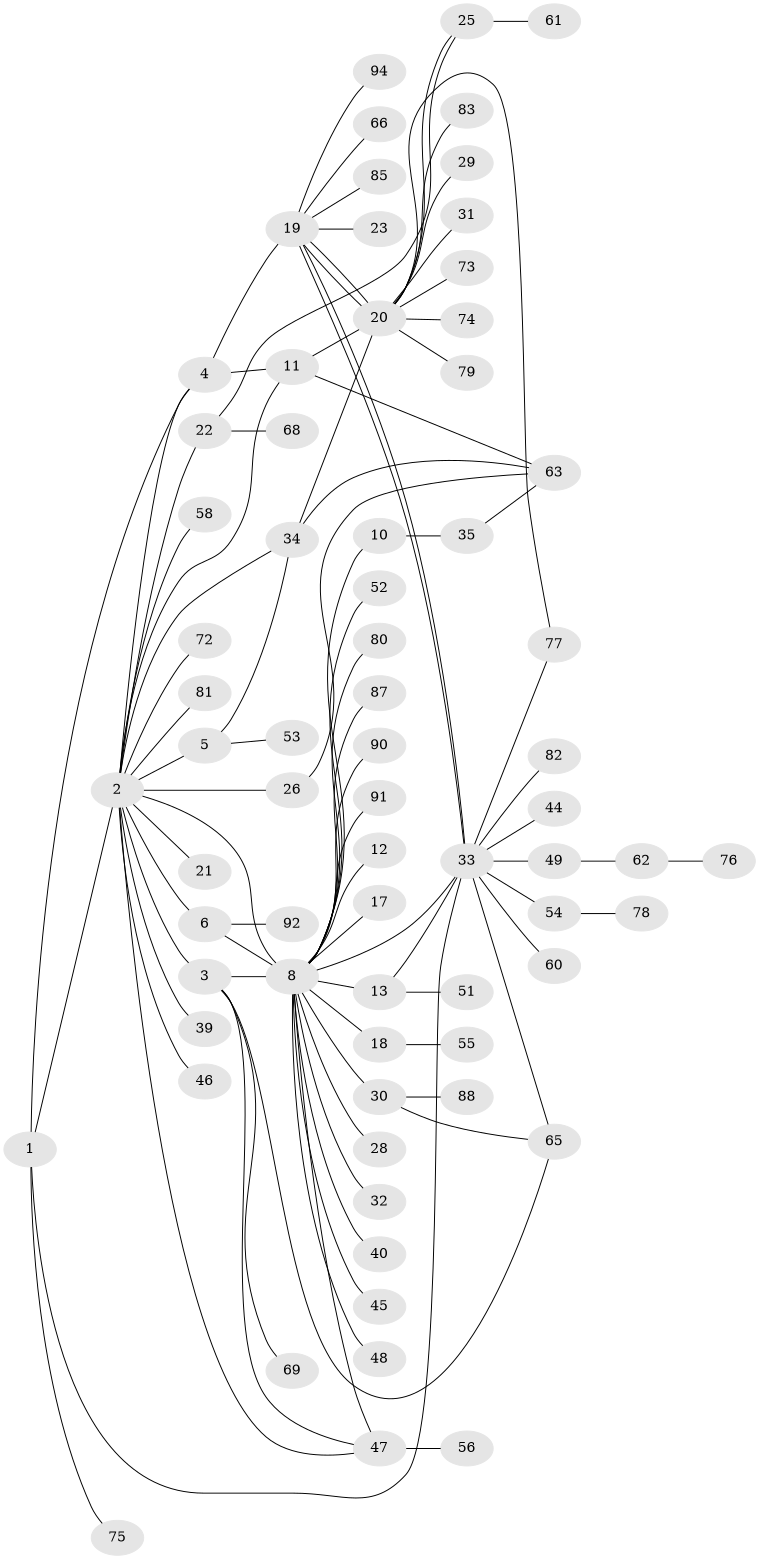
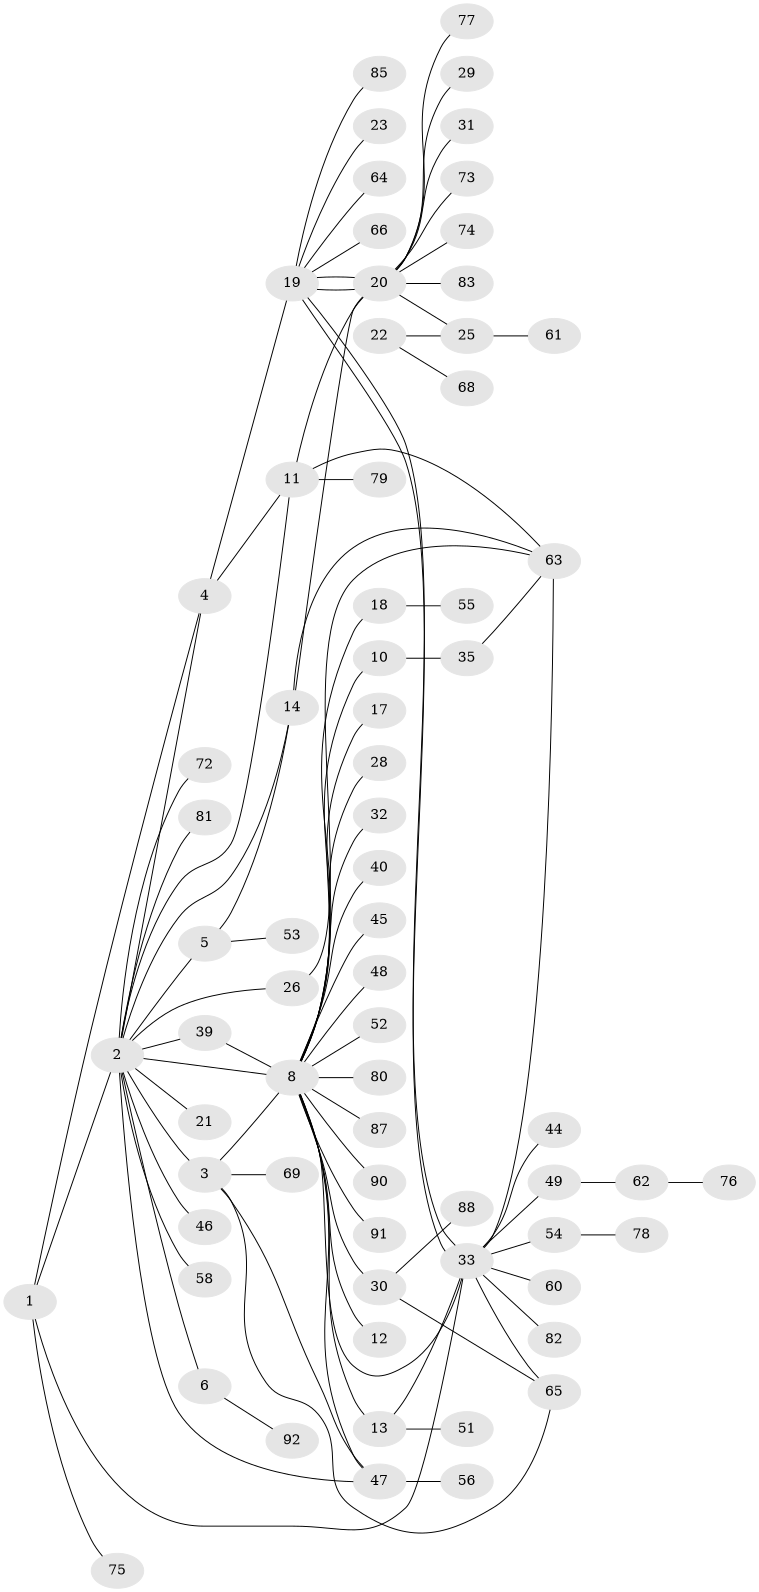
(380, 72) -> (380, 179)
(423, 346) -> (336, 480)
(292, 540) -> (292, 708)
(150, 600) -> none
(511, 753) -> (543, 917)
(249, 950) -> (249, 1055)
